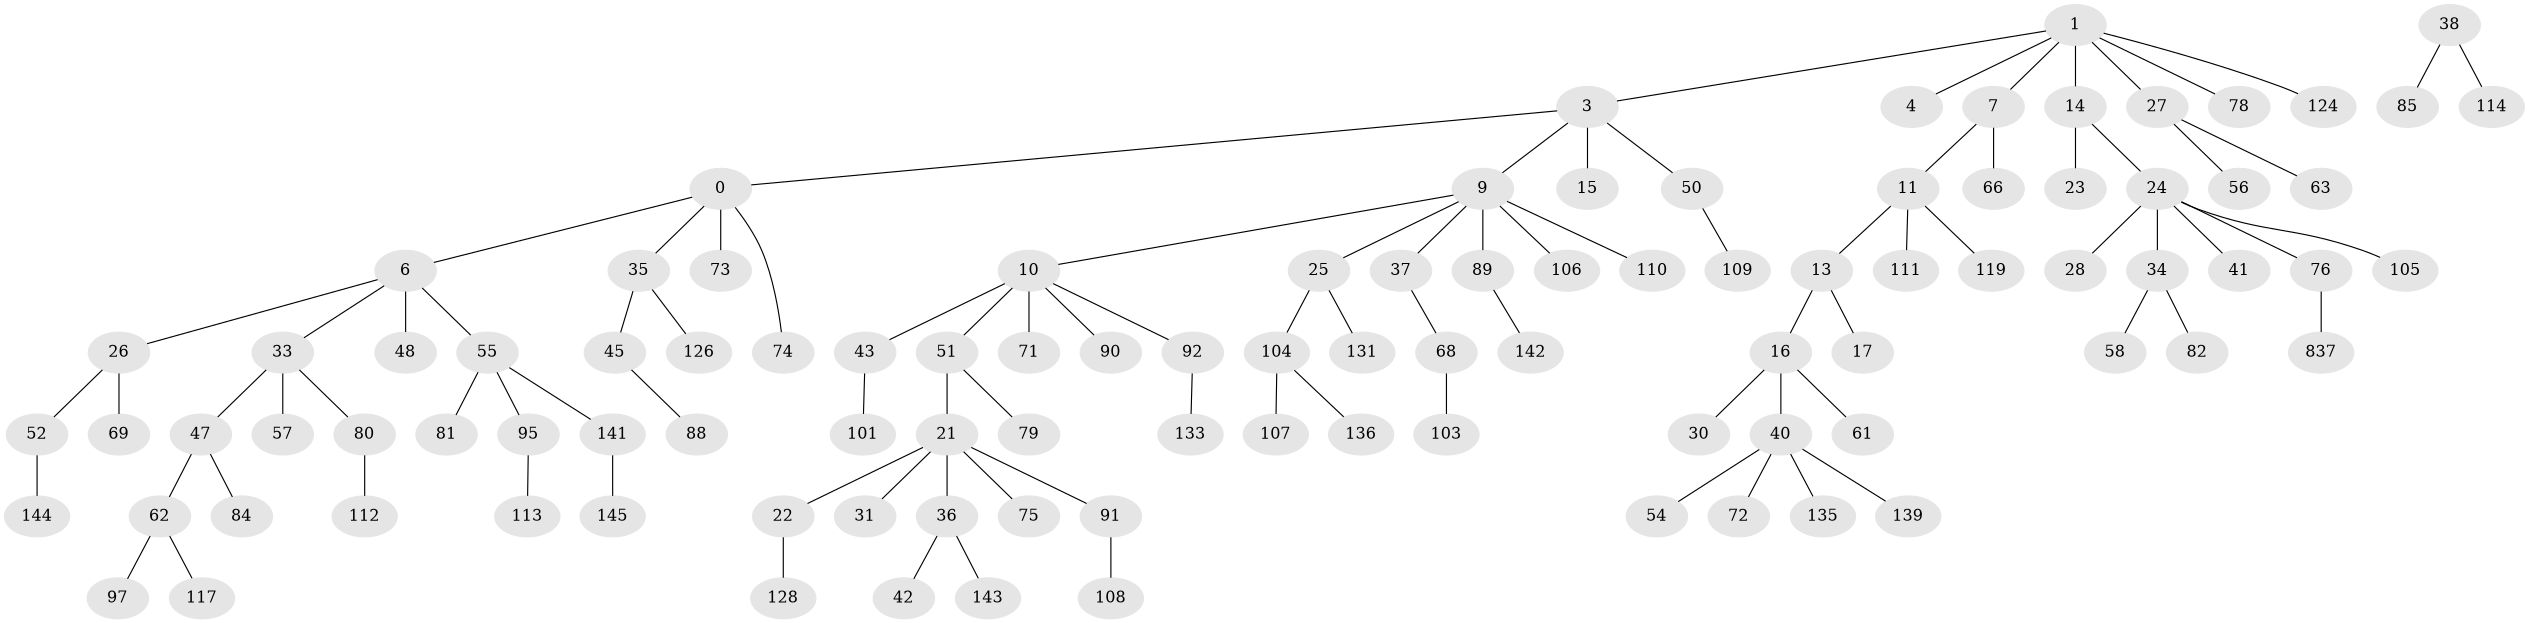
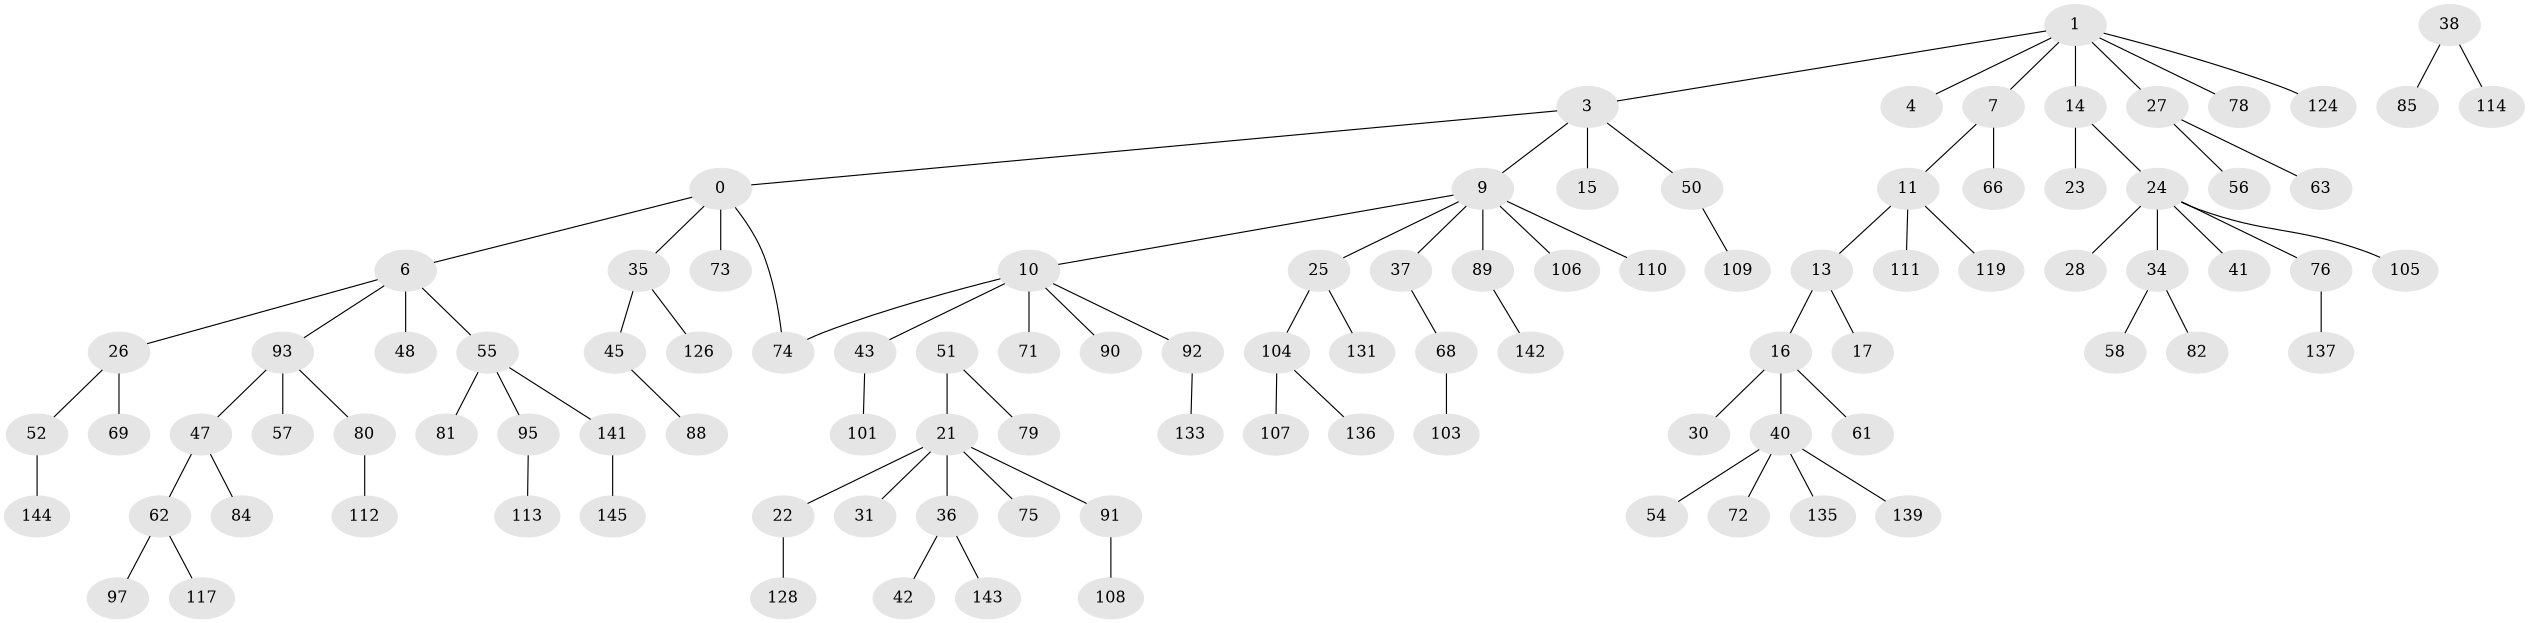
(988, 312) -> (903, 306)
(283, 353) -> (283, 353)
(2321, 353) -> (2321, 353)
